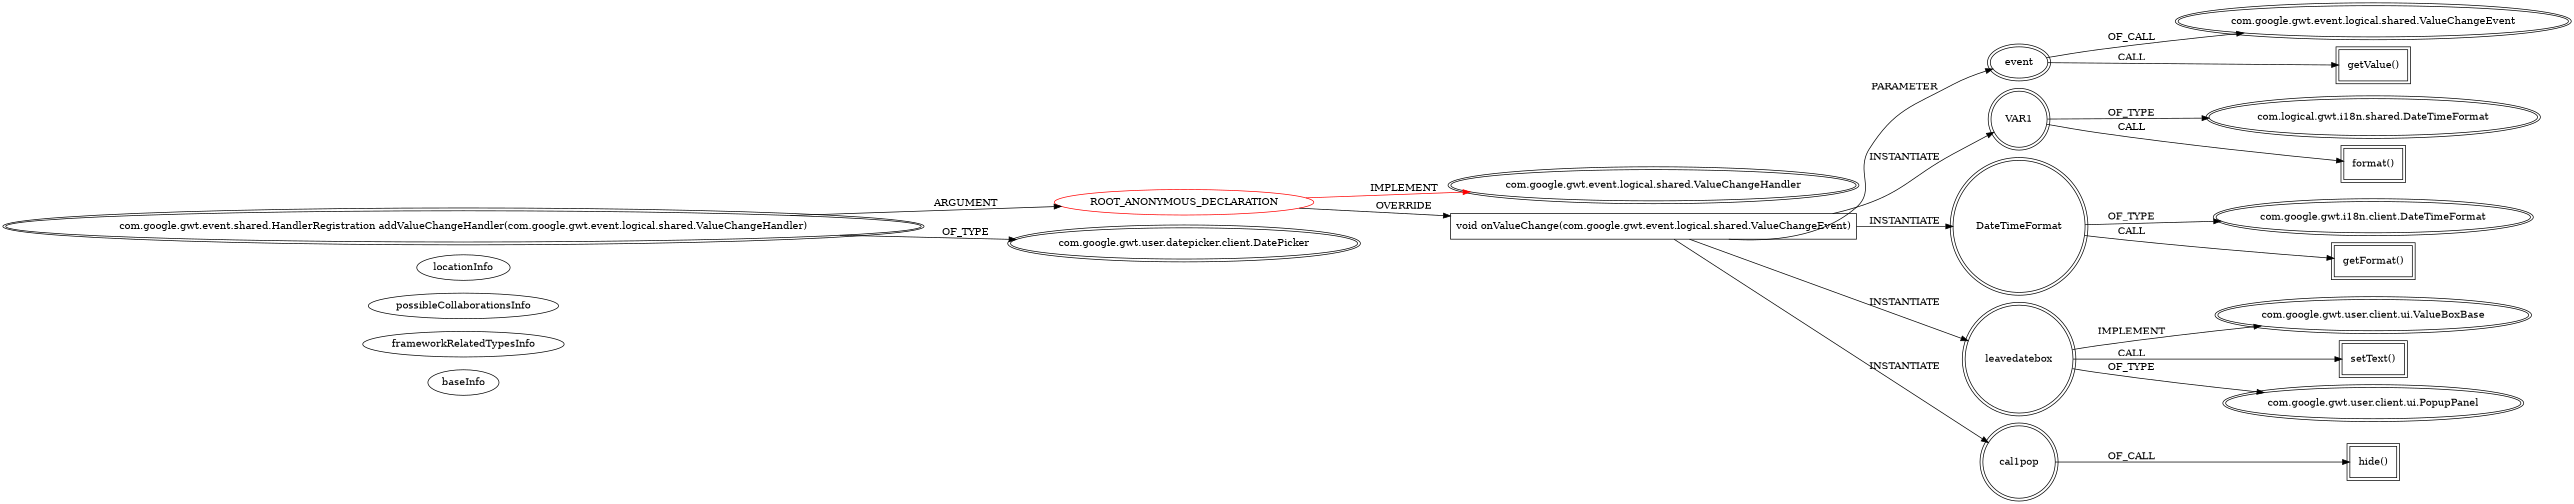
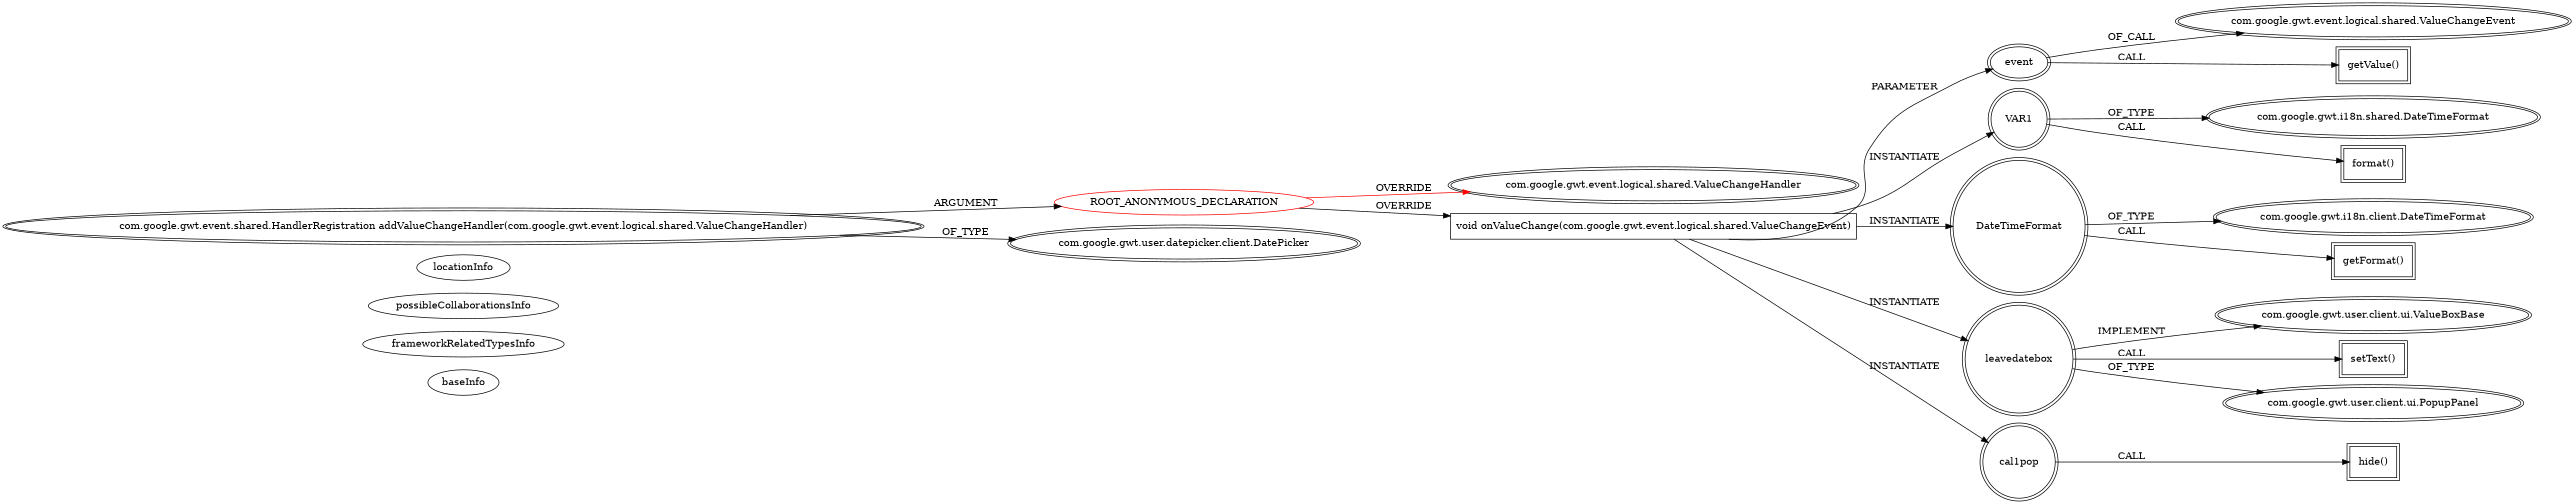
(2373, 117) -> (2373, 117)
(1404, 188) -> (1404, 188)
(2132, 457) -> (2132, 457)
